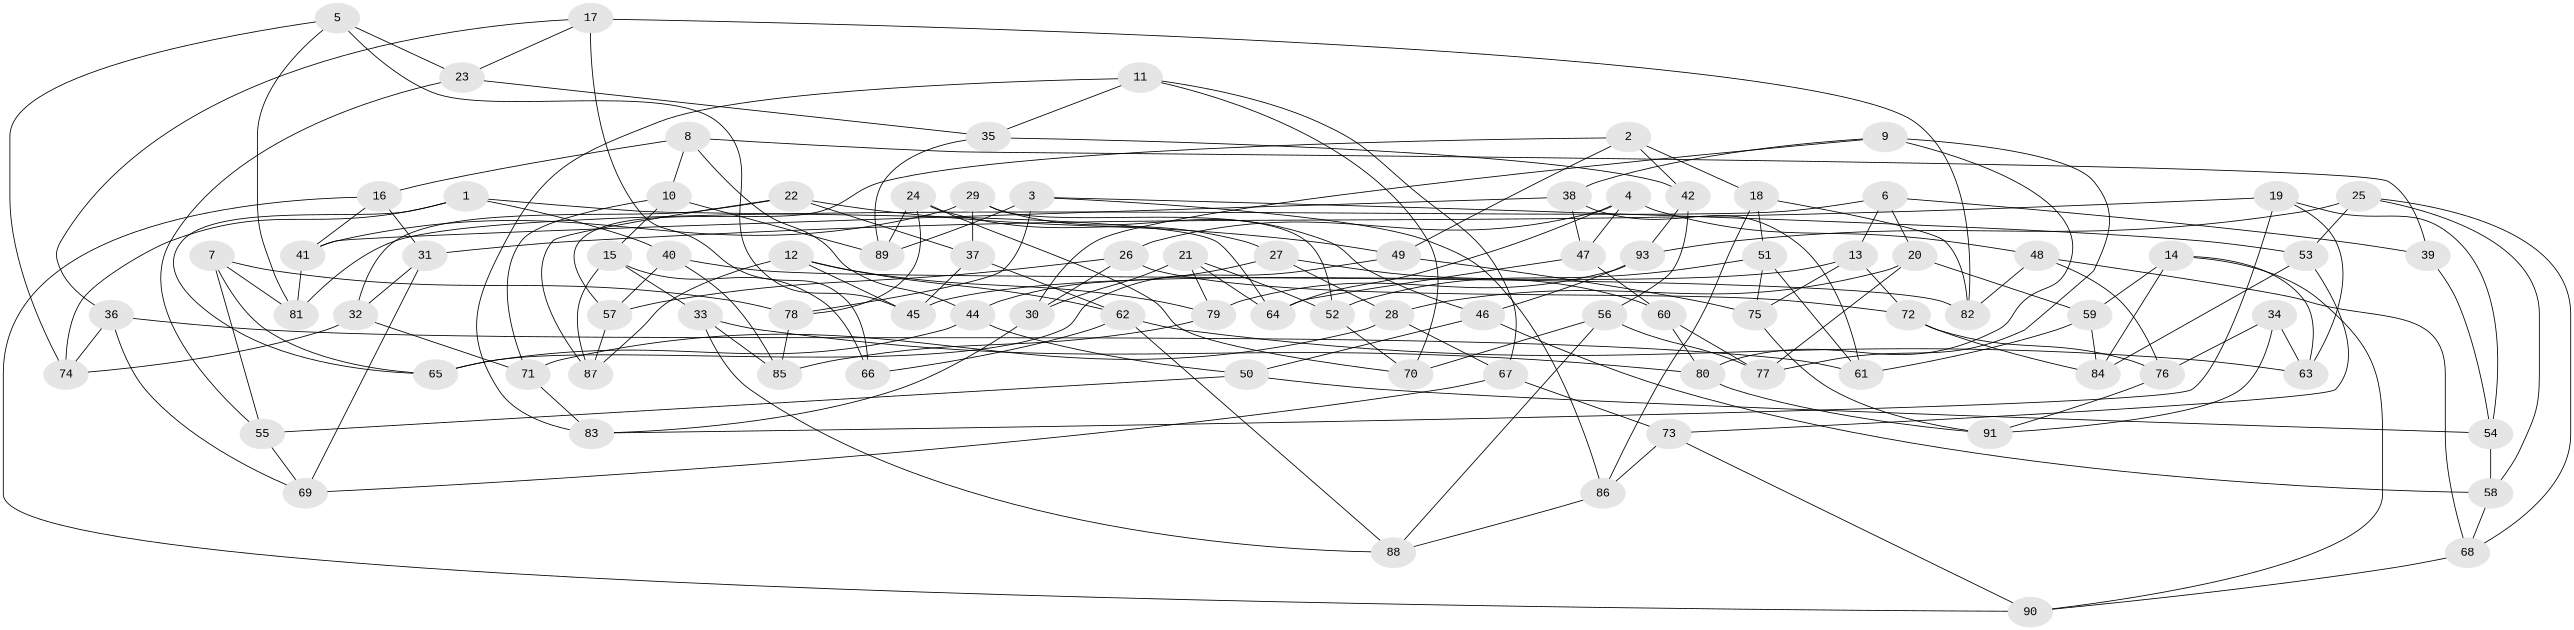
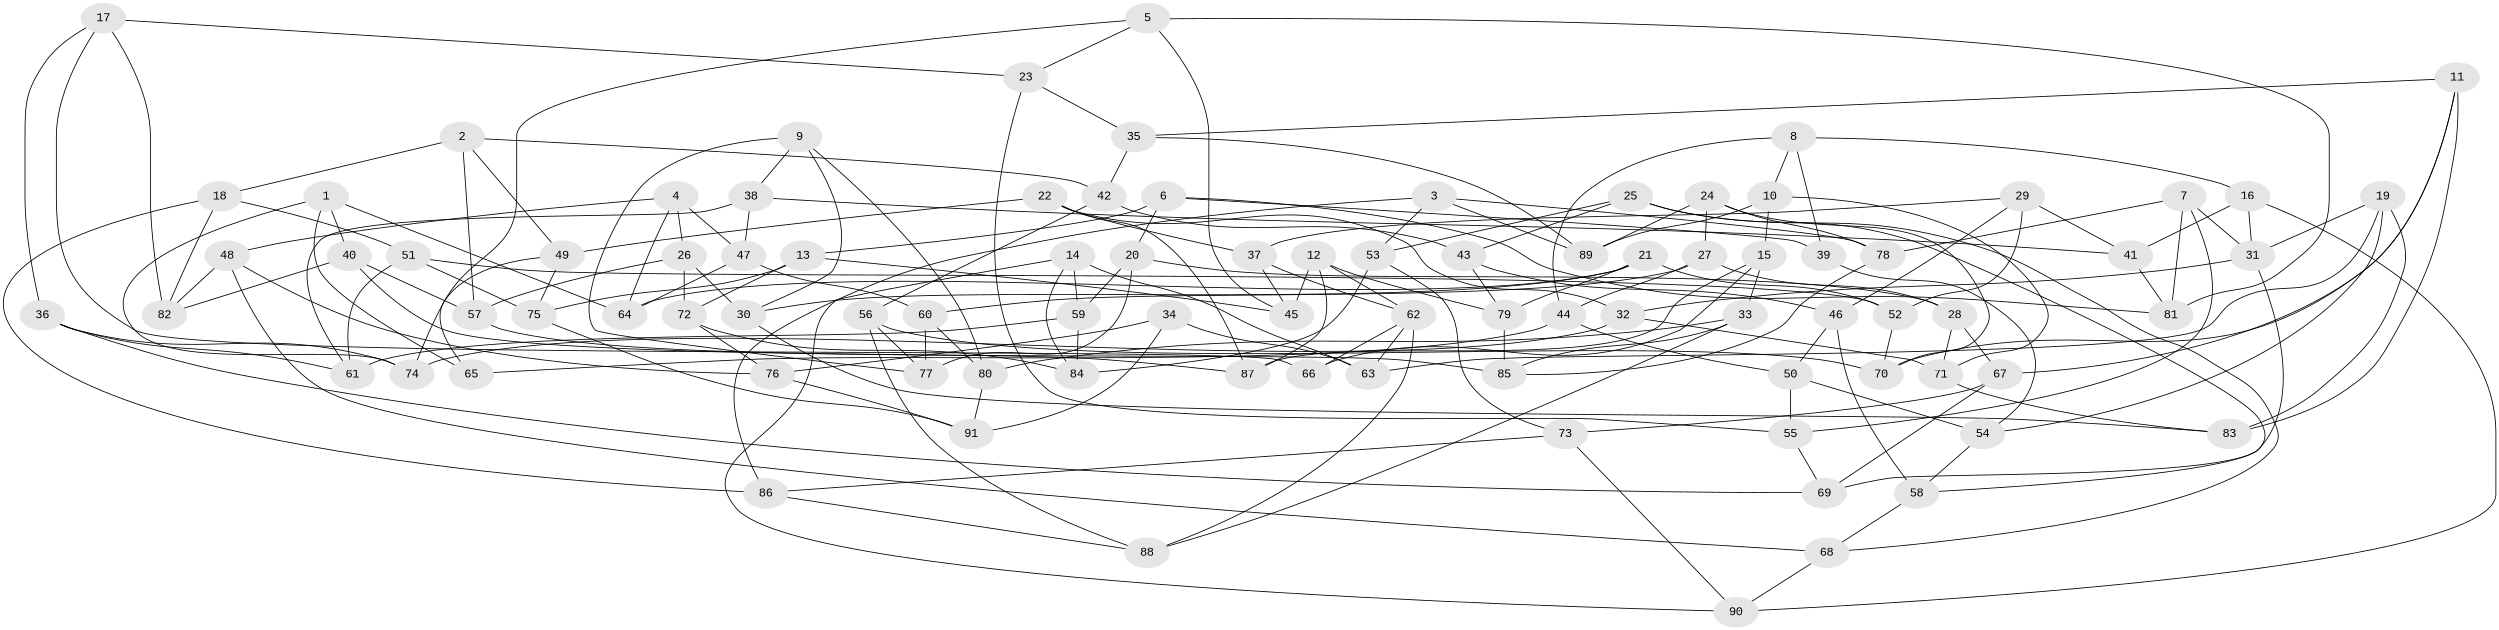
(1643, 256) -> (1464, 256)
(301, 348) -> (2218, 226)
